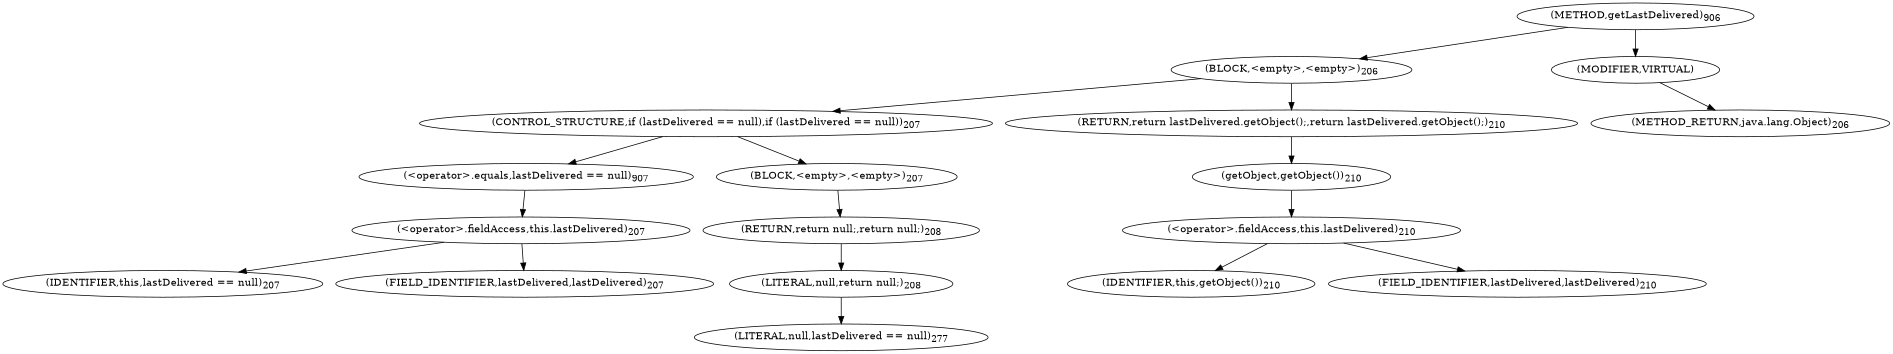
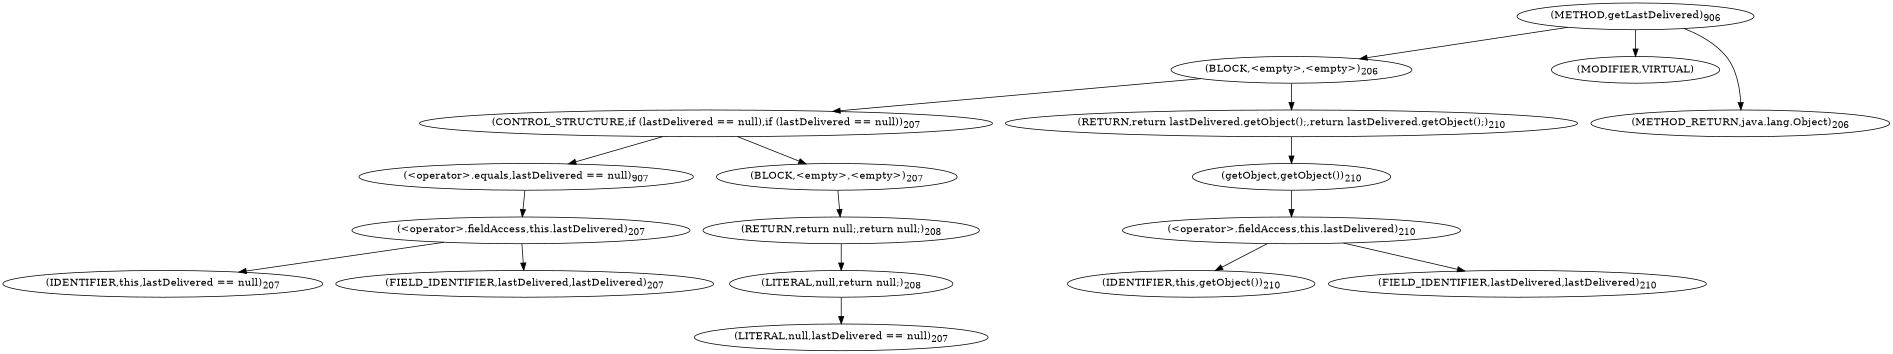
(1684, 95) -> (1725, 56)
(940, 336) -> (940, 336)
